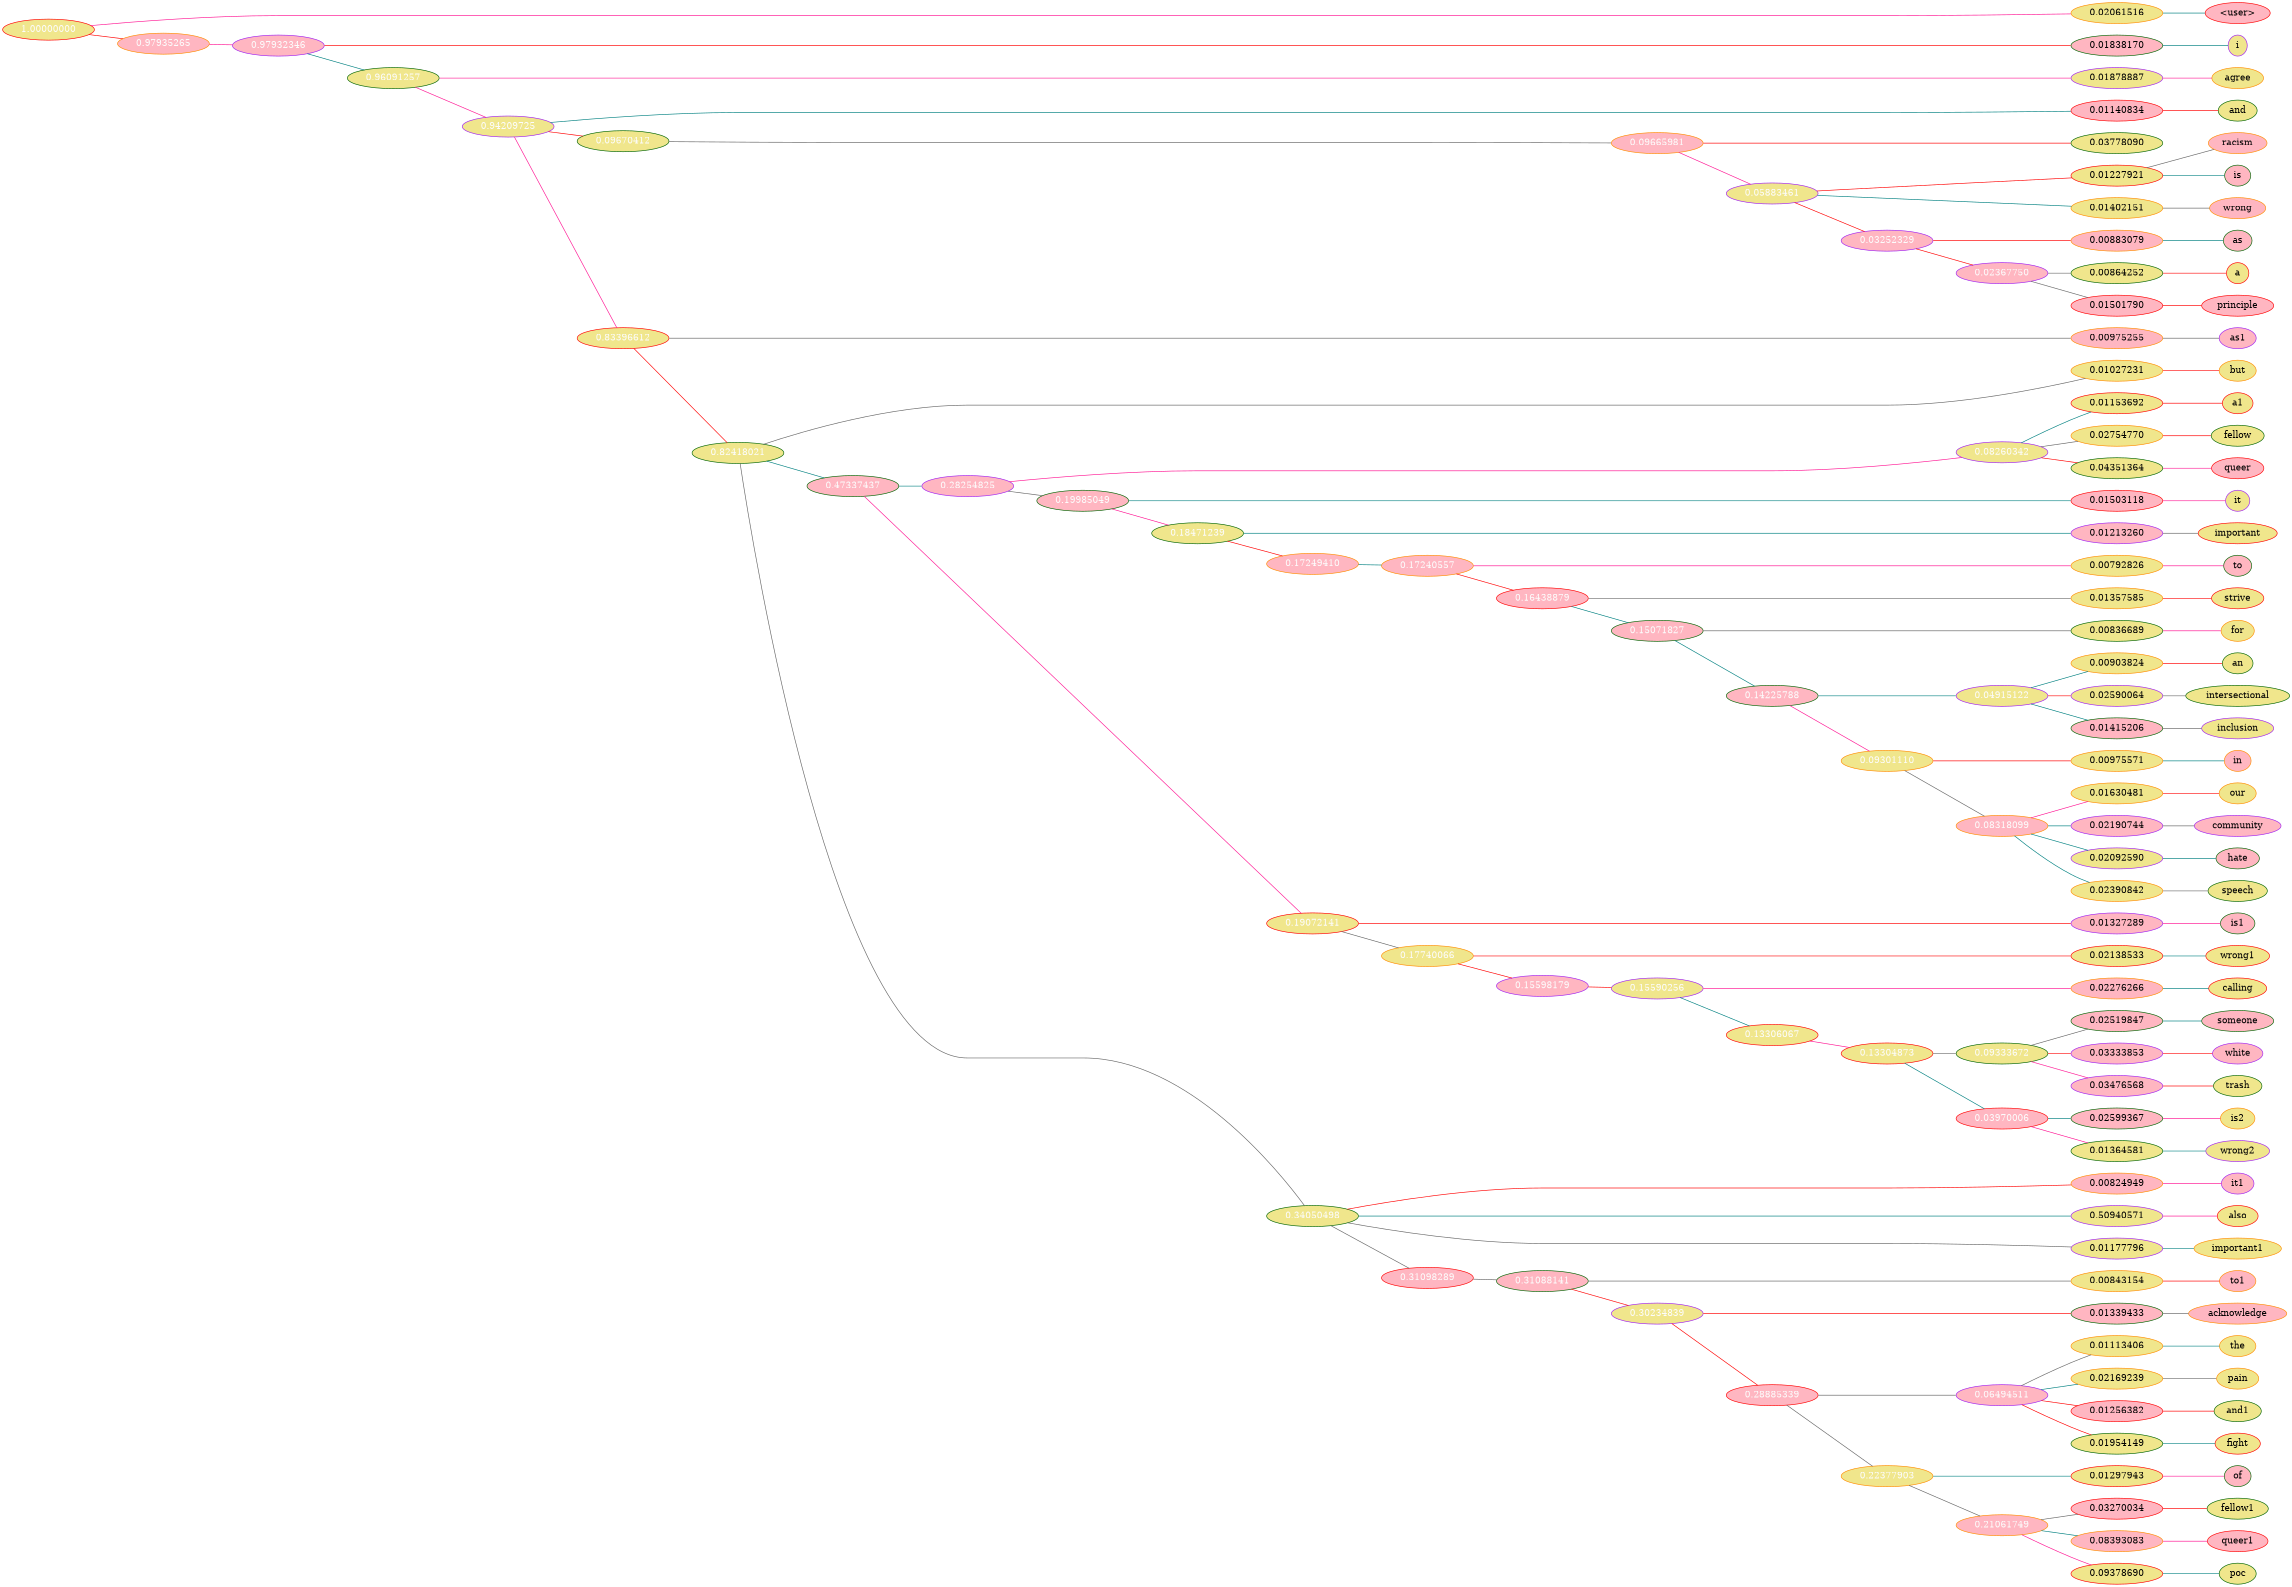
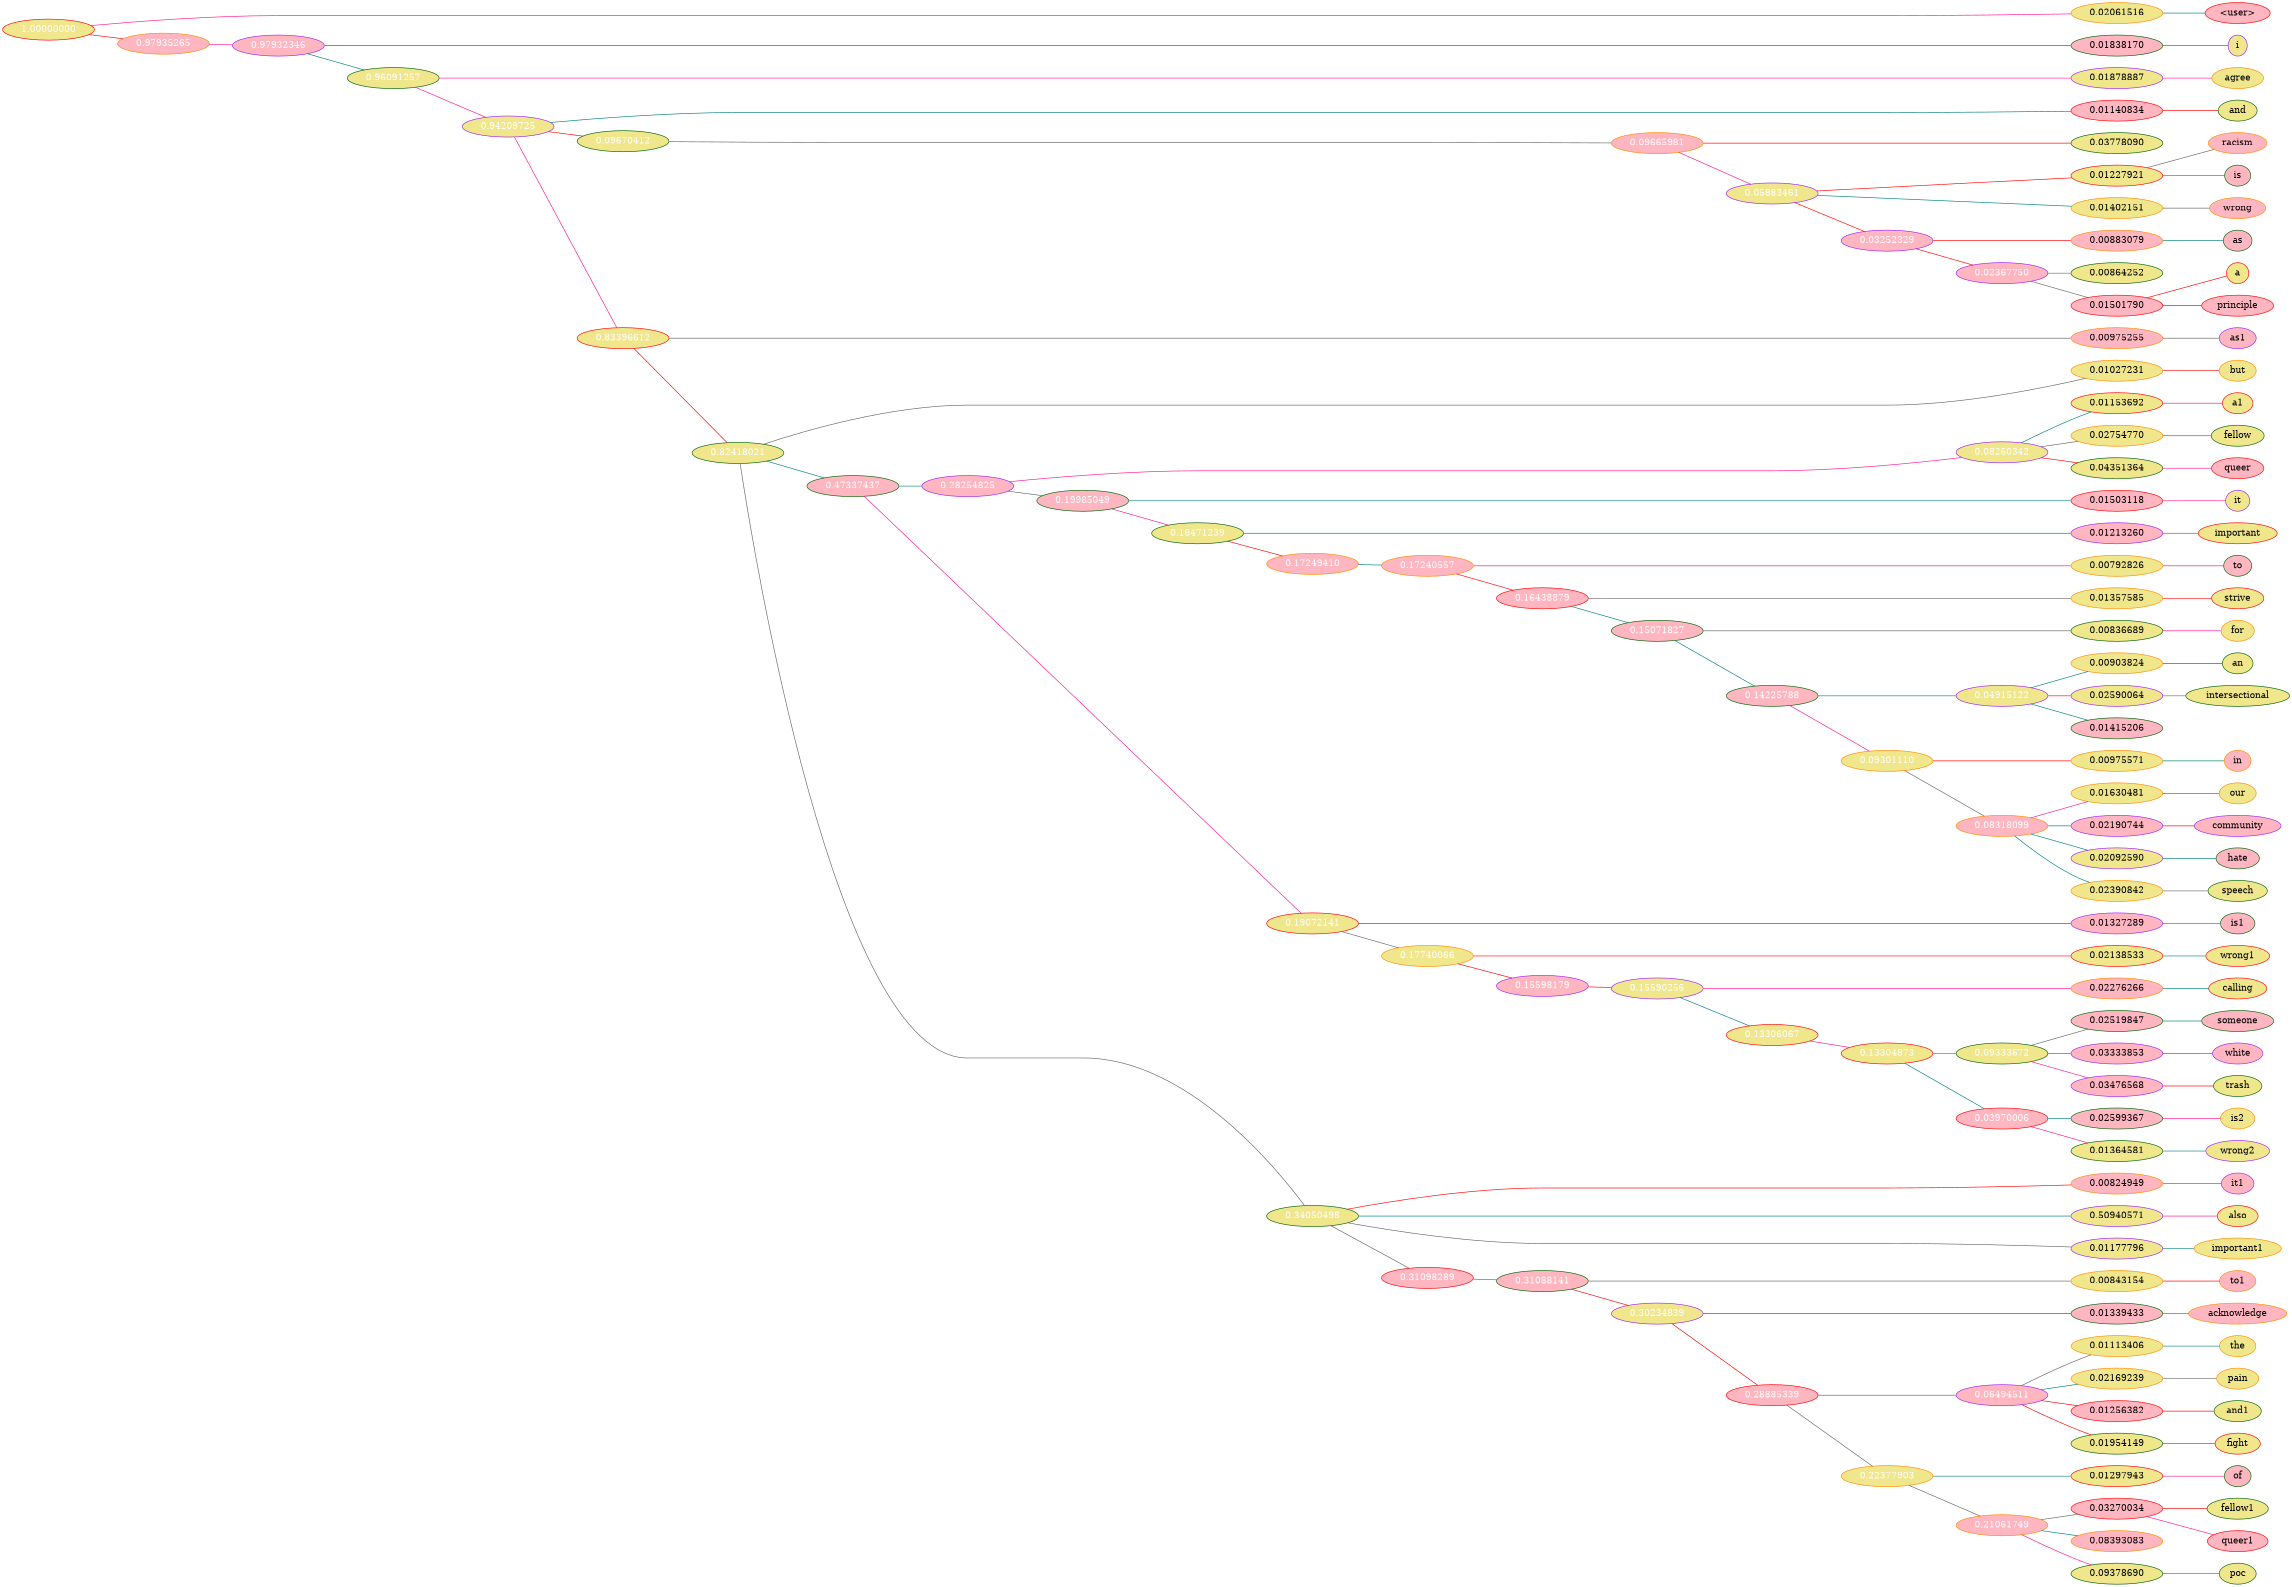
(2195, 273) -> (2187, 287)
(2193, 403) -> (2193, 403)
(2187, 436) -> (2187, 436)
(2238, 728) -> none
(2179, 826) -> (2179, 826)
(2189, 1444) -> (2189, 1444)
(2185, 1541) -> (2180, 1526)
(2117, 1574) -> (2117, 1574)
